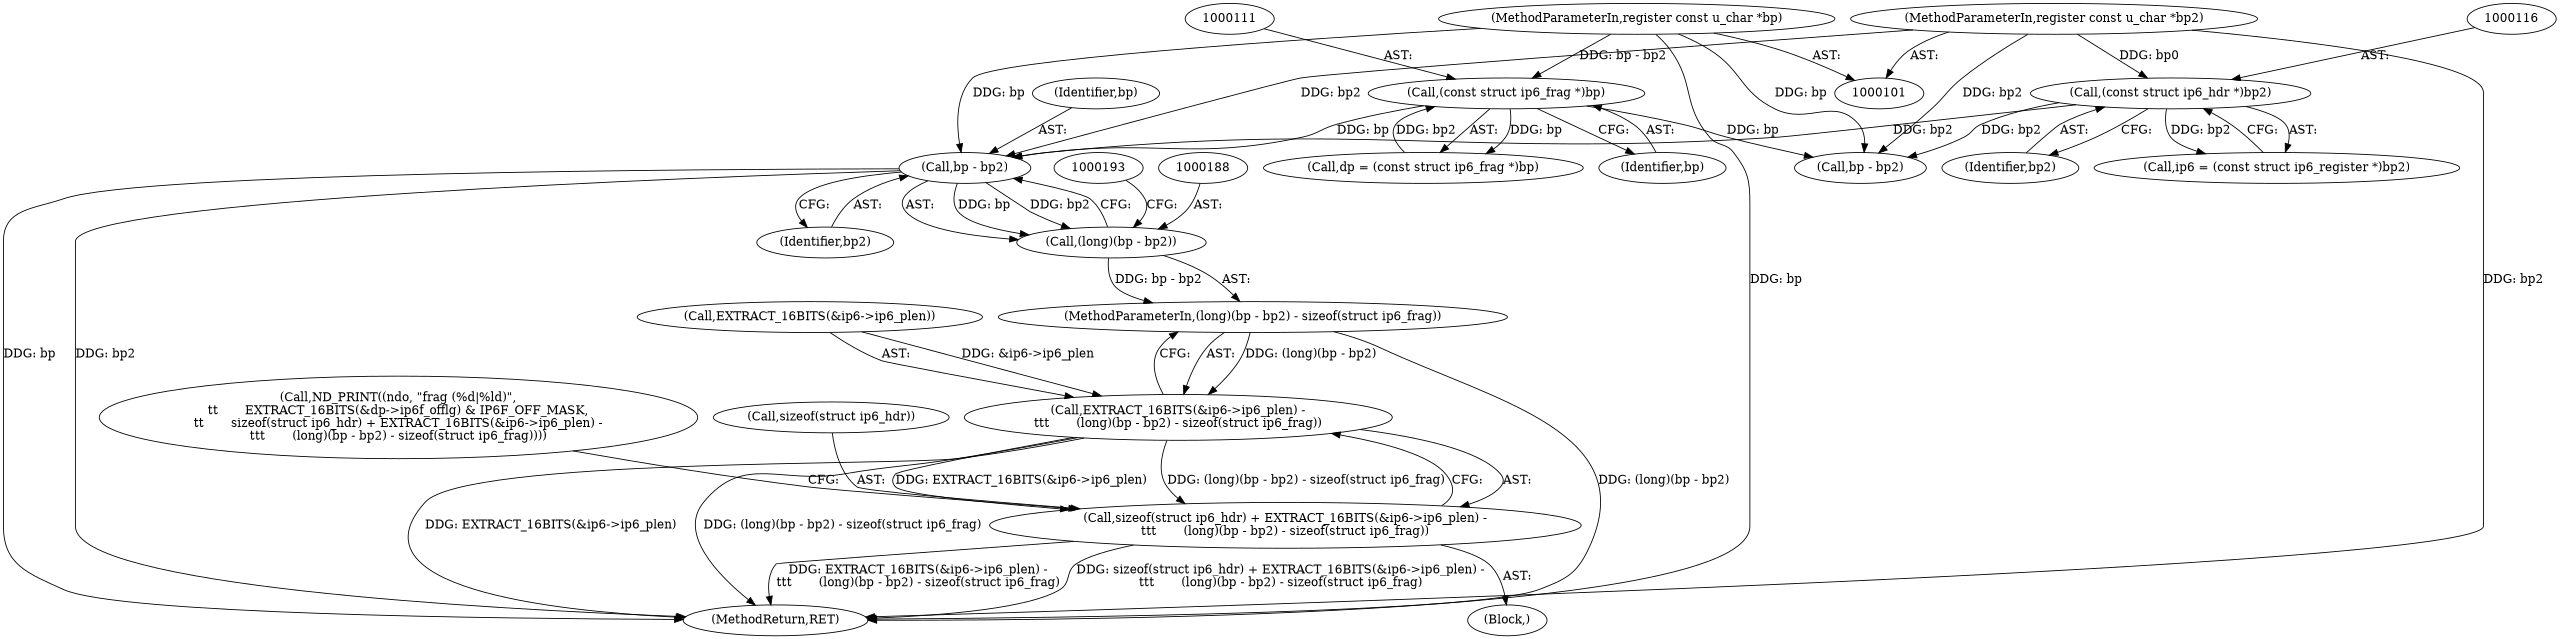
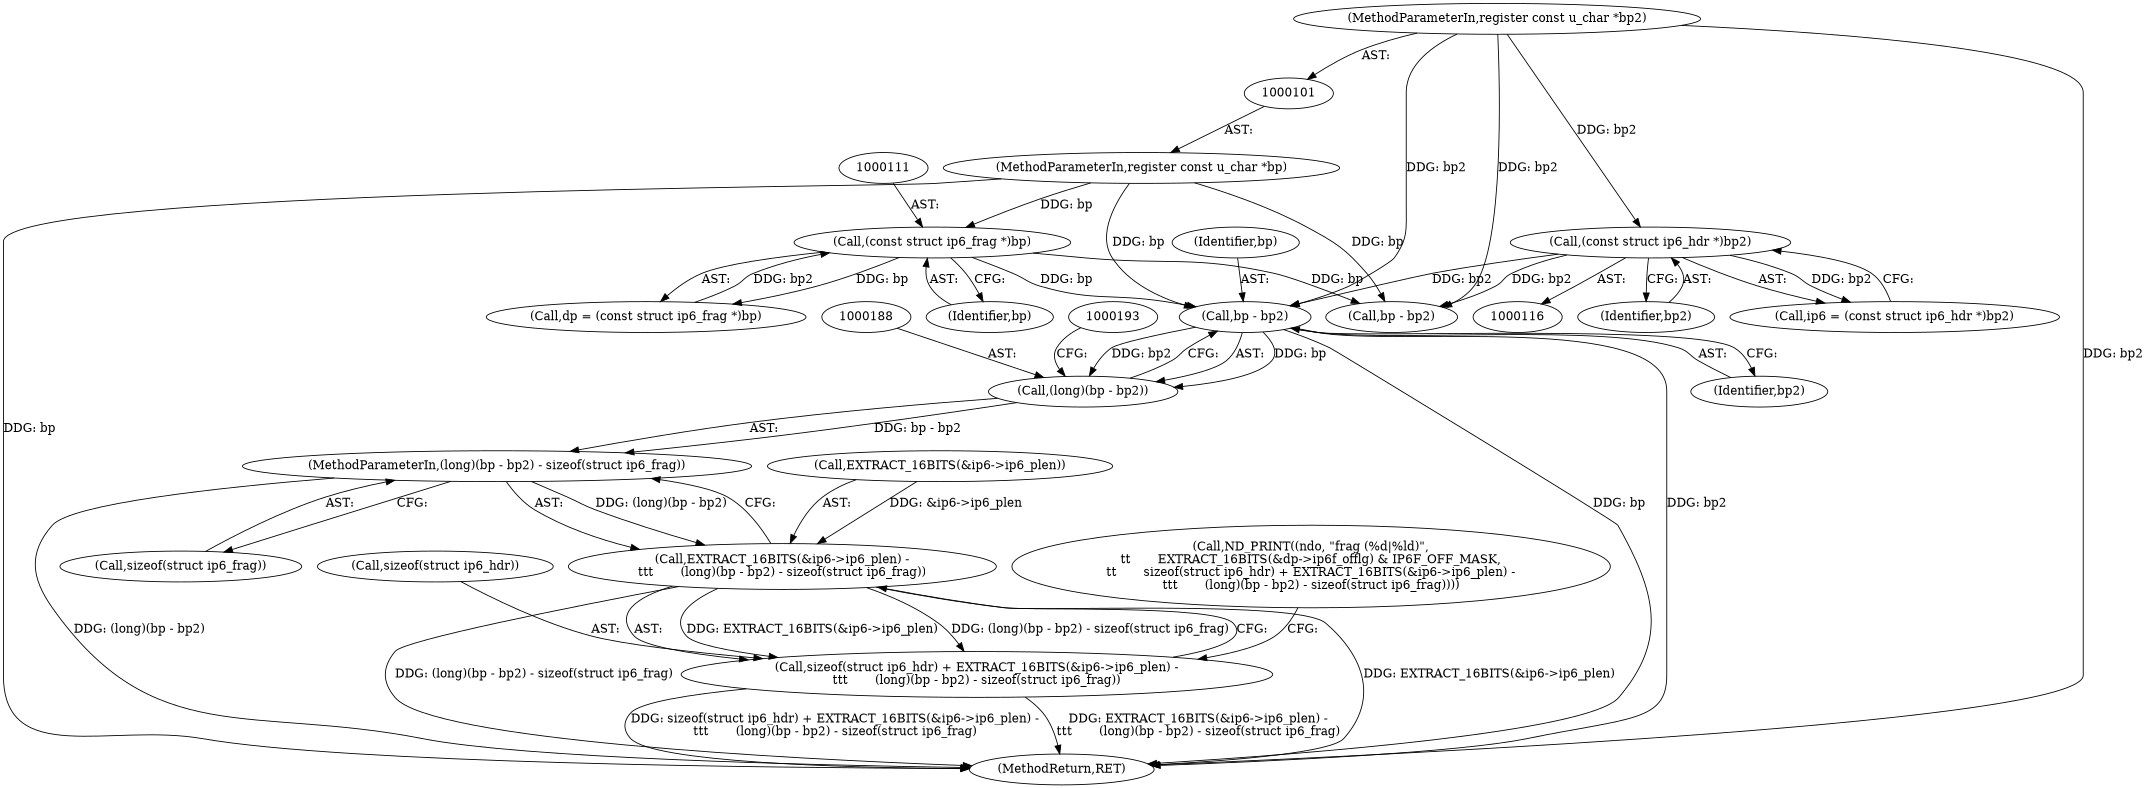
(1782, 51) -> (1221, 128)
(2346, 55) -> (1588, 279)
(1623, 56) -> (1066, 205)
(2149, 56) -> (1607, 131)
(2277, 168) -> (1895, 317)
none -> (181, 567)
(1507, 620) -> none
